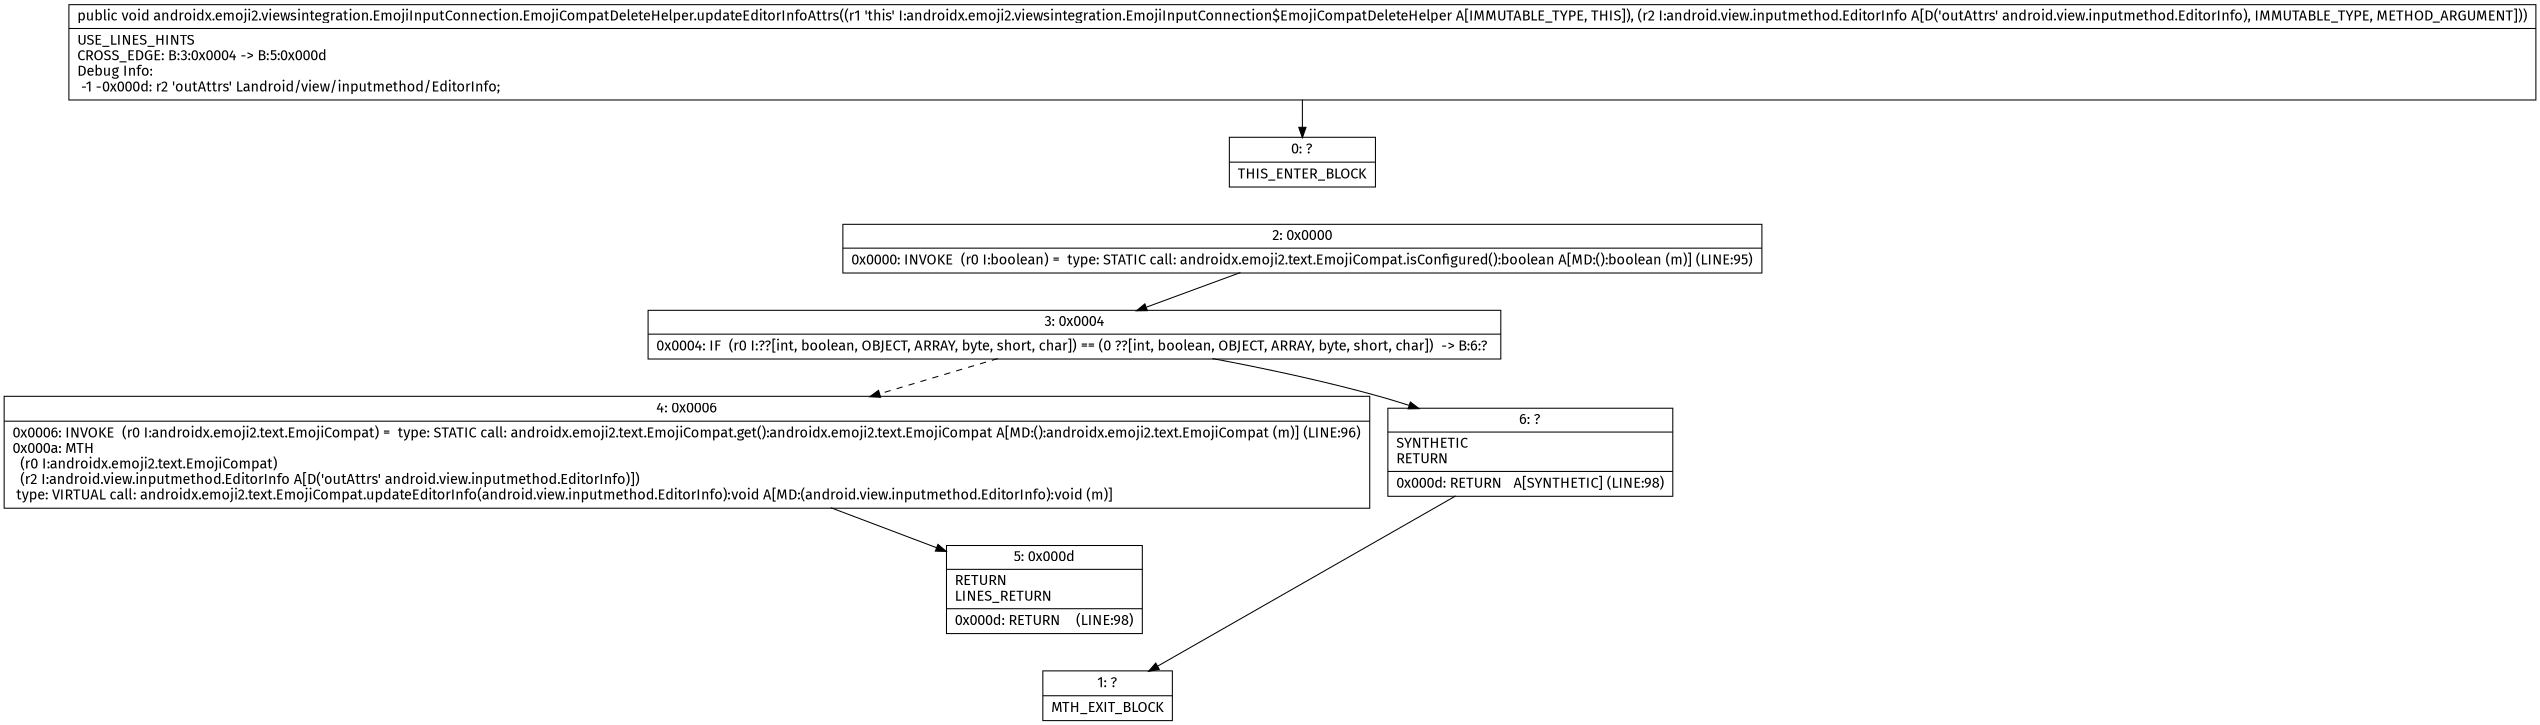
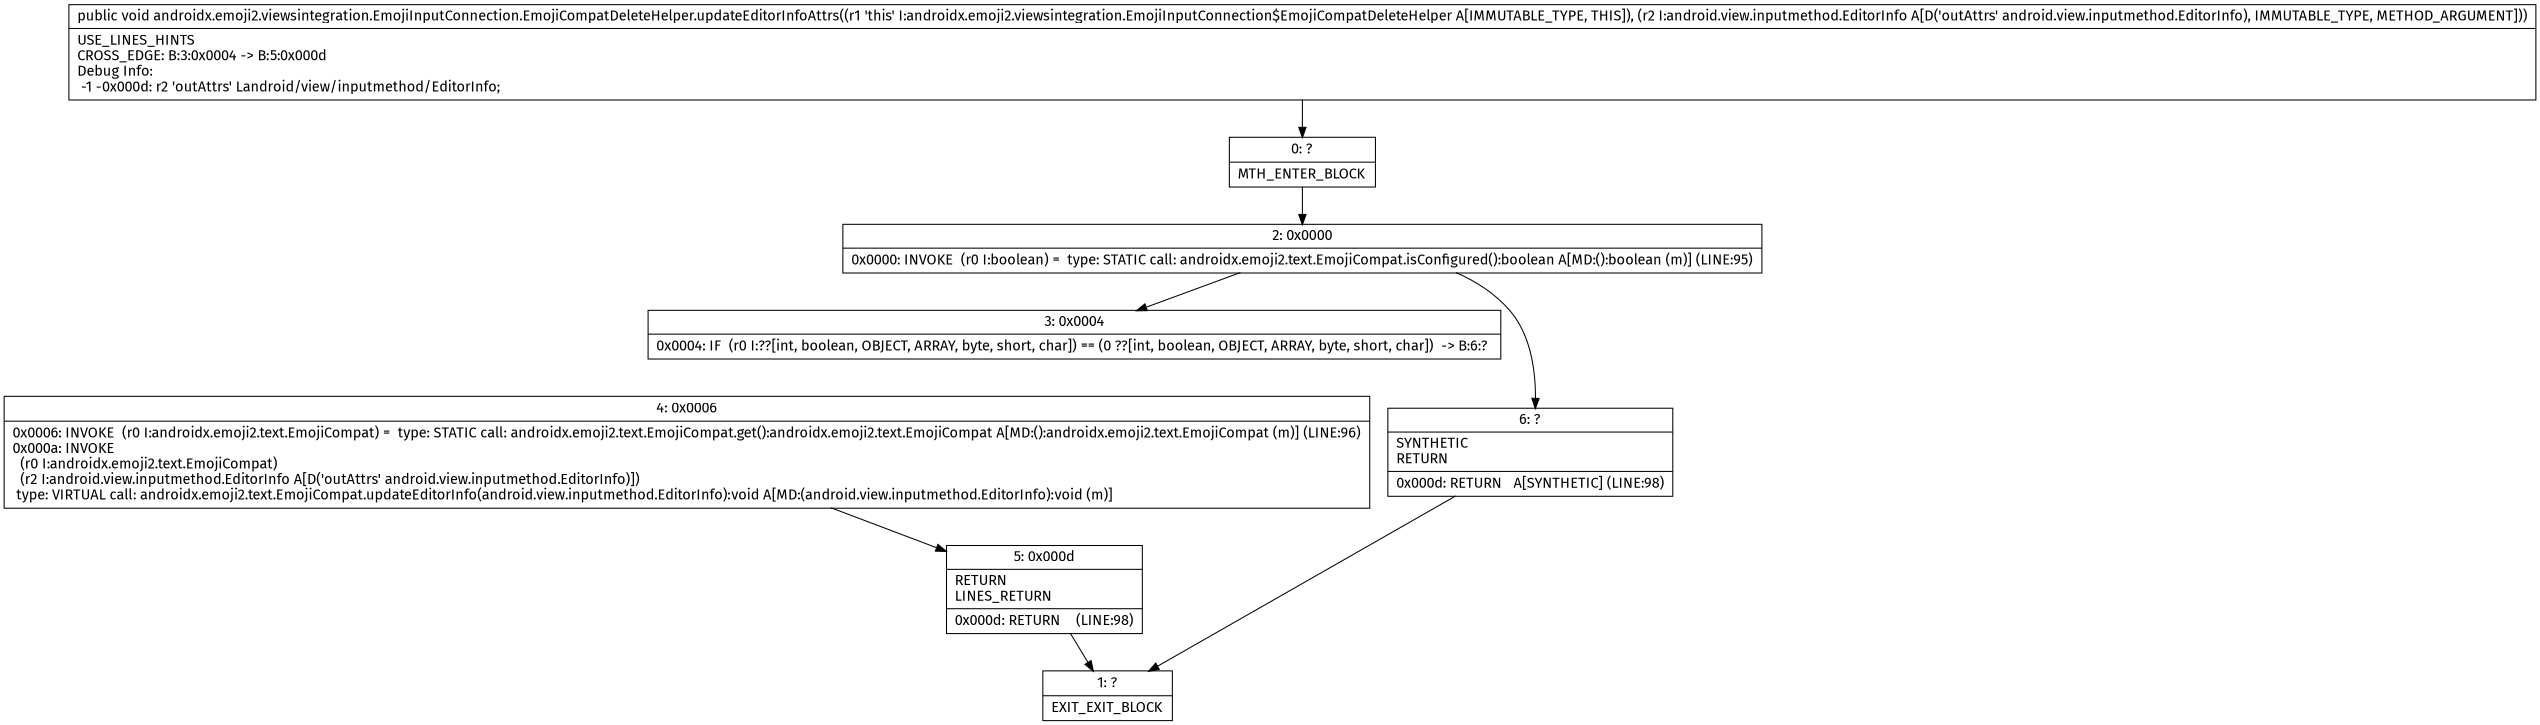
(1302, 174) -> (1302, 174)
none -> (1302, 201)
(939, 376) -> none
(1311, 379) -> (1518, 321)
(58, 449) -> (67, 449)
none -> (1079, 648)
(1108, 708) -> (1107, 708)
